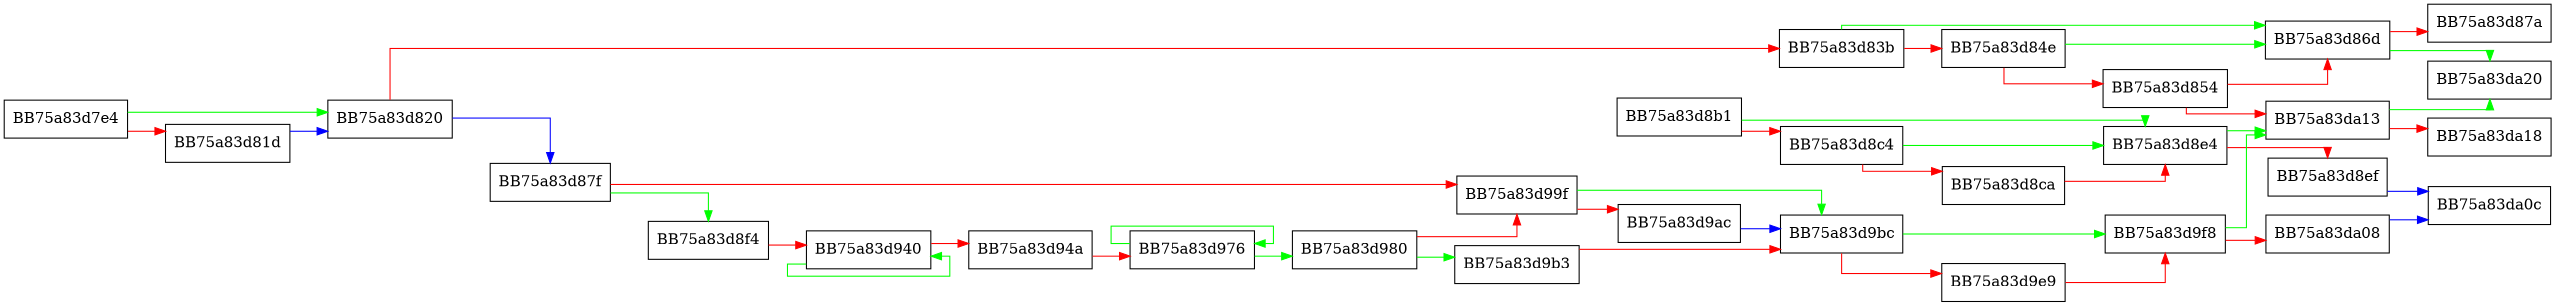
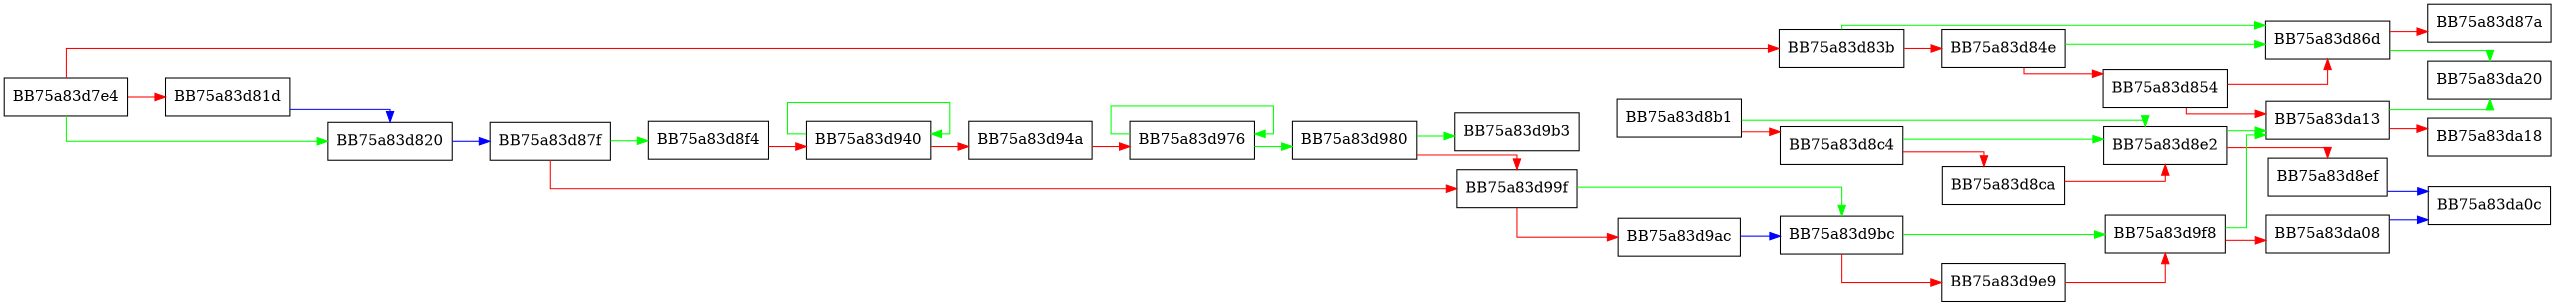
(1054, 48) -> (903, 48)
(2165, 145) -> (2165, 145)
(1675, 249) -> none
